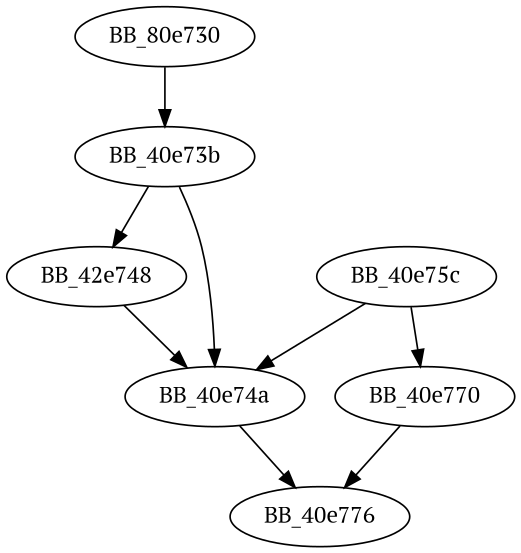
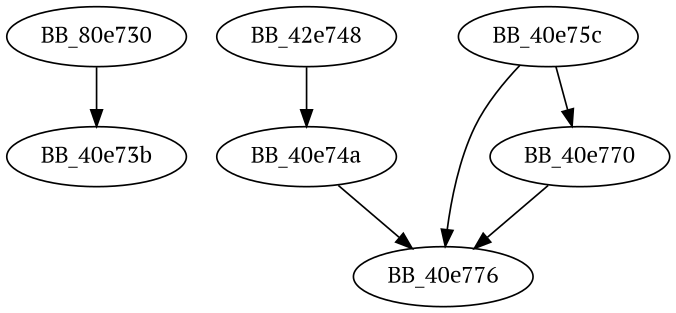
(135, 210) -> none
(206, 266) -> none
(318, 332) -> (469, 141)
